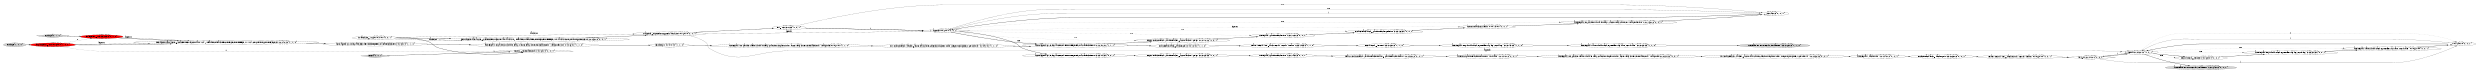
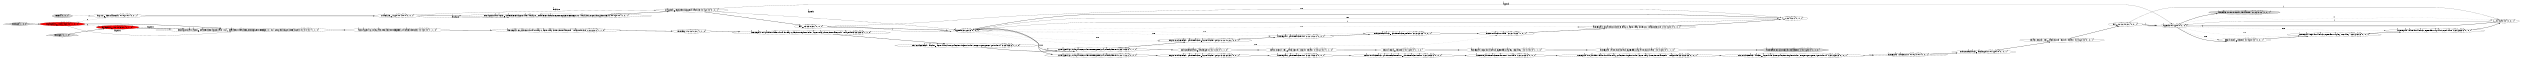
(1235, 27) -> (1255, 44)
(15, 45) -> (20, 24)
(534, 51) -> (118, 16)
(458, 52) -> (259, 16)
(2139, 52) -> (2175, 26)
(448, 54) -> (81, 16)
(375, 56) -> (62, 16)
(1878, 56) -> (1908, 55)
(2091, 57) -> (2126, 24)
